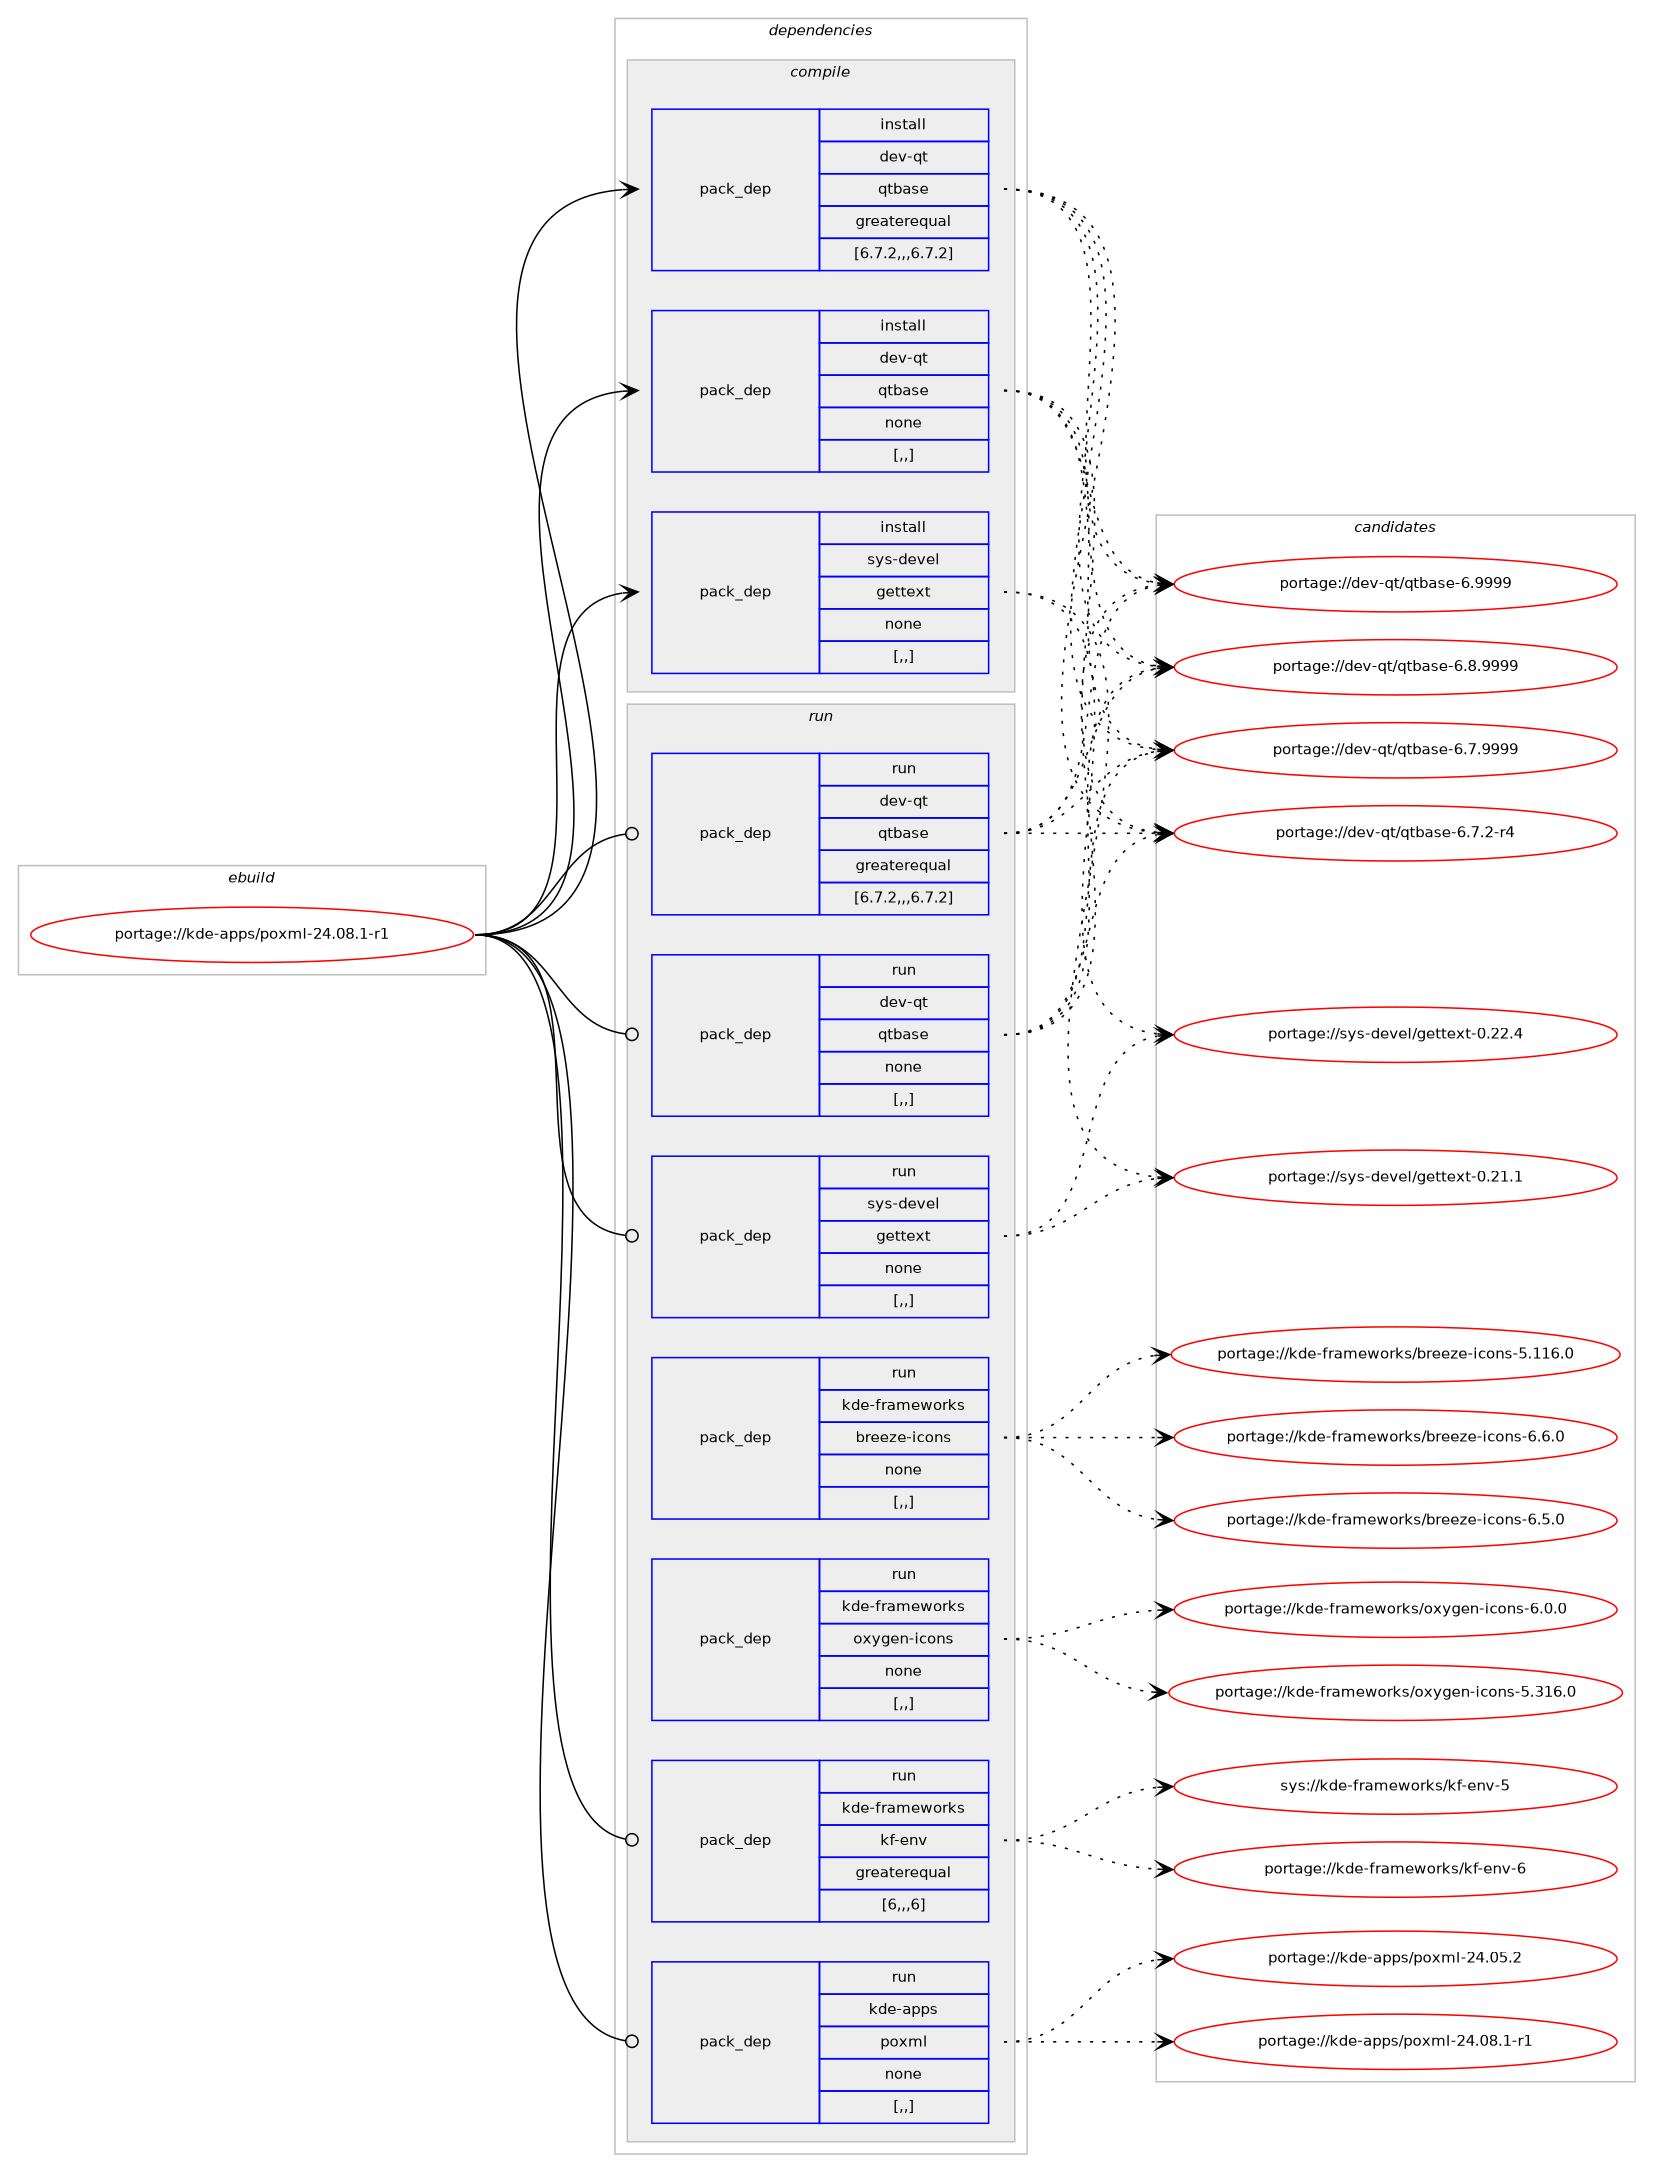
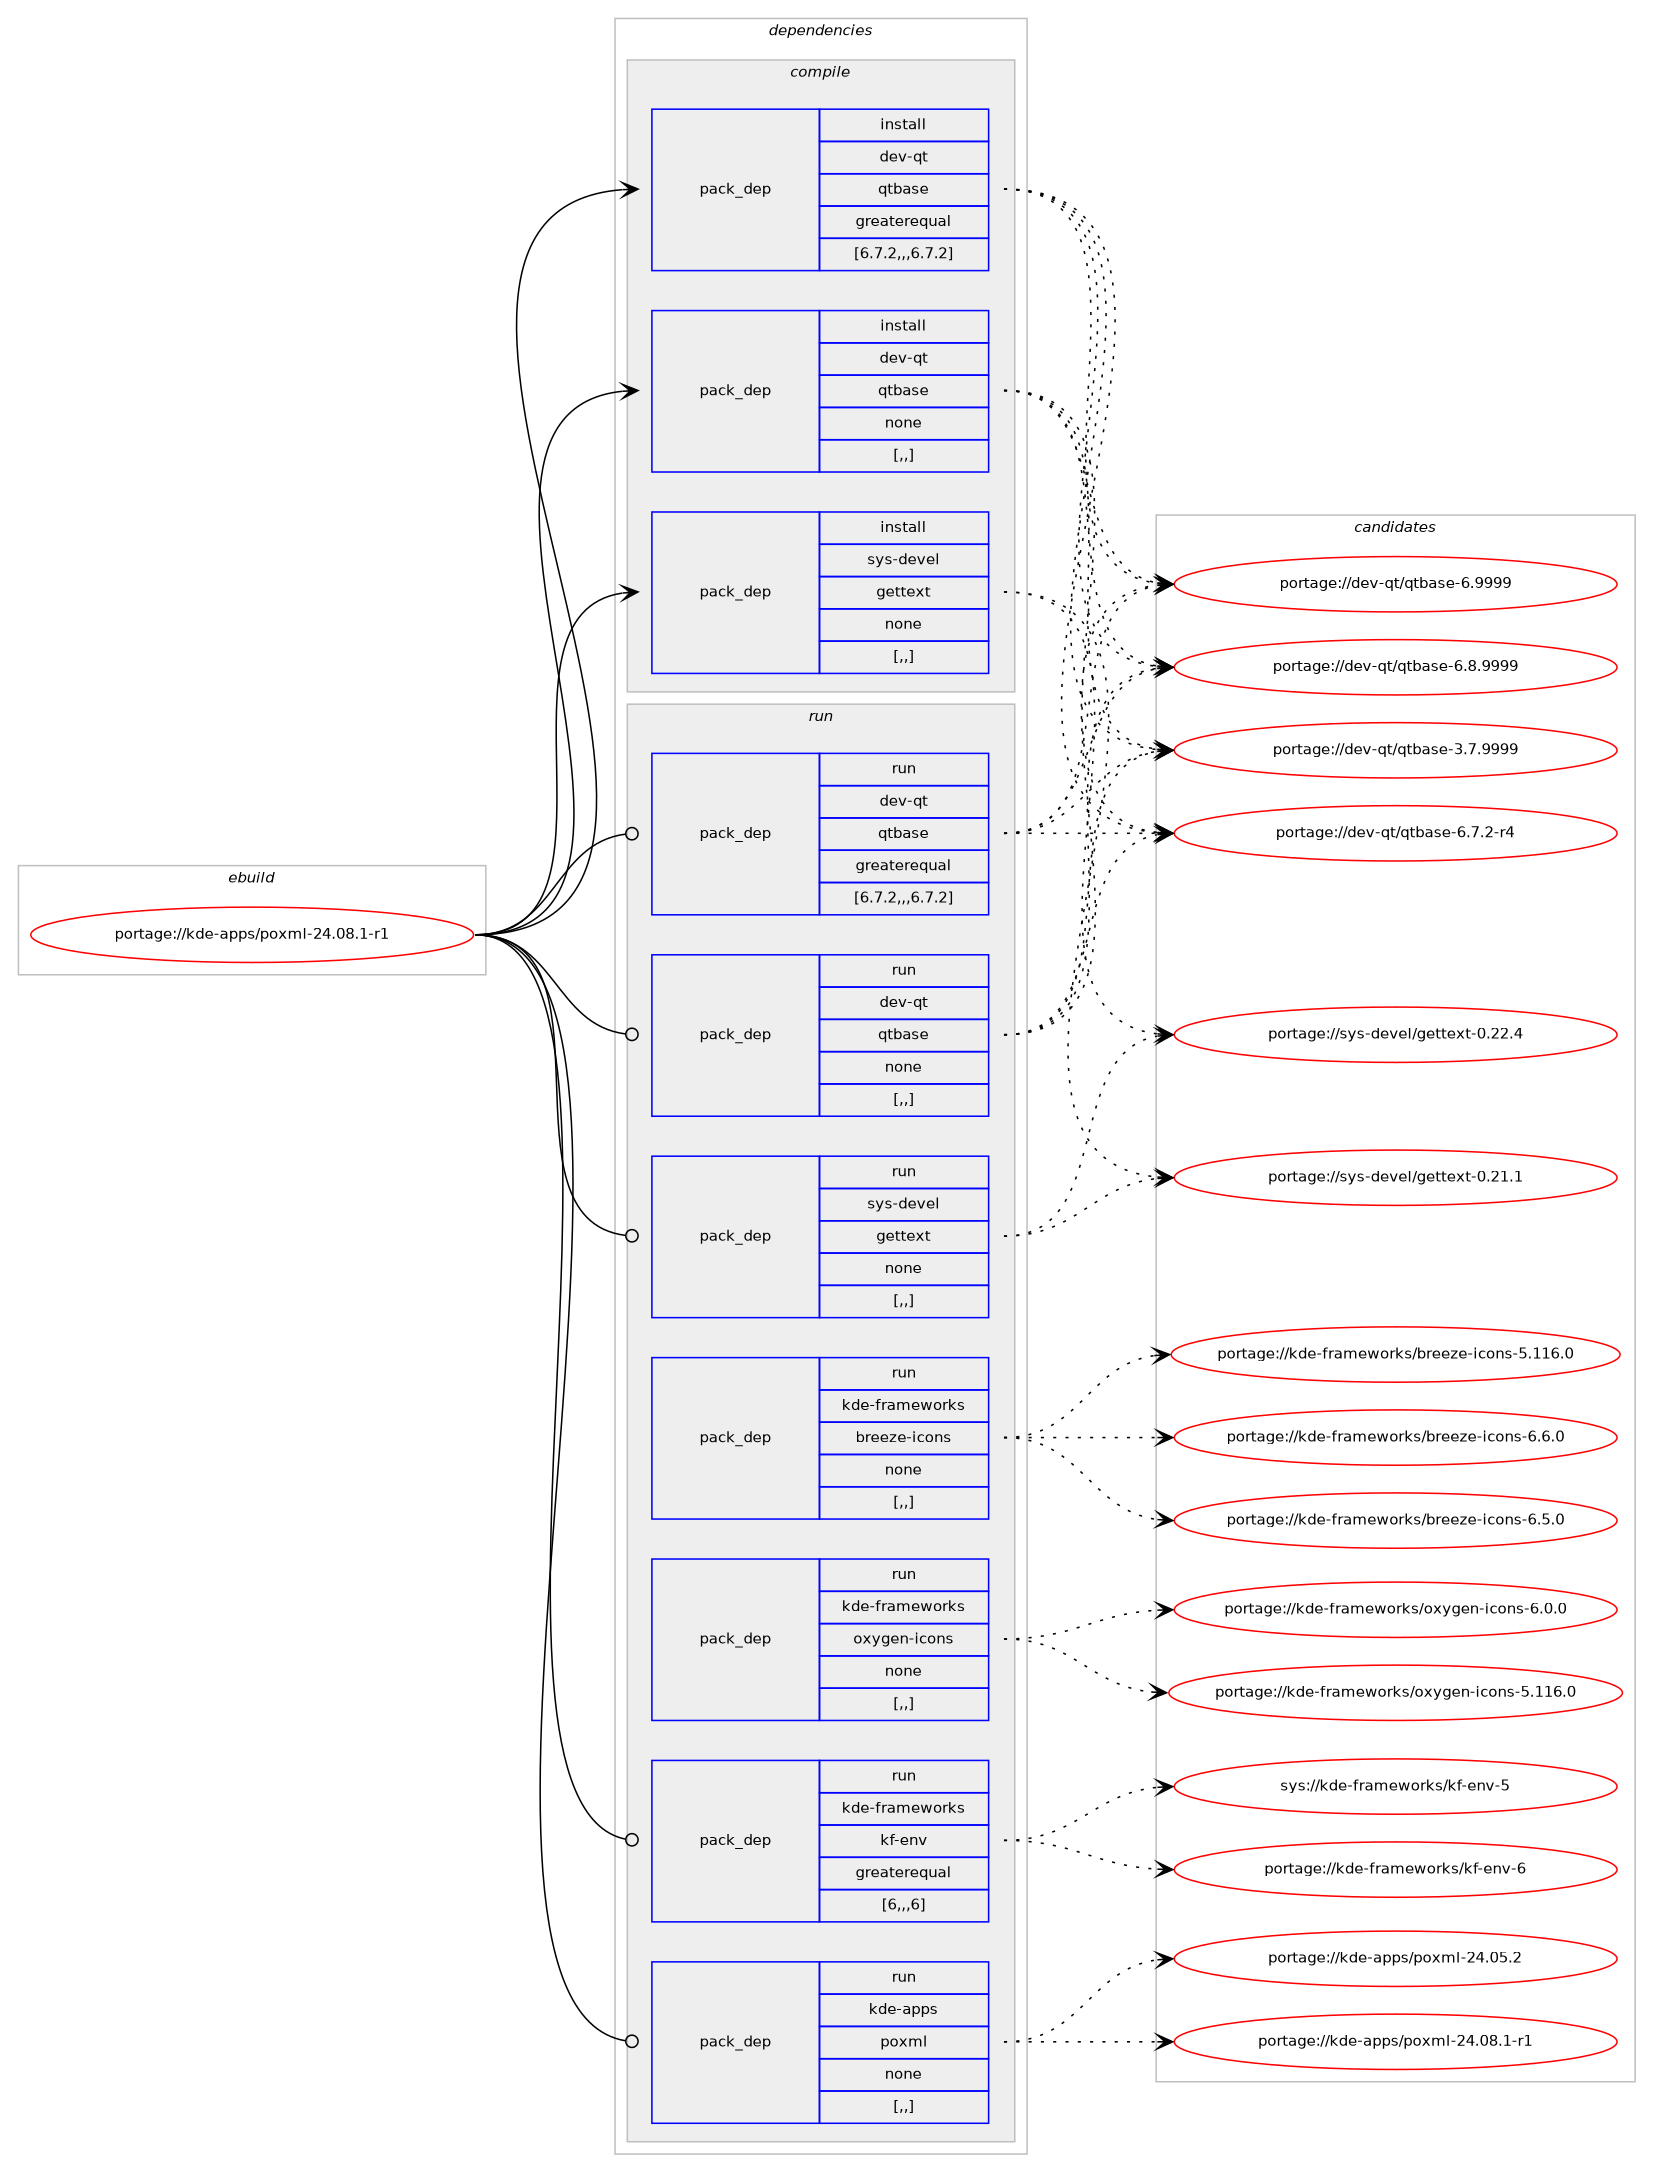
(1396, 750) -> (1396, 750)
(1396, 1693) -> (1396, 1693)
